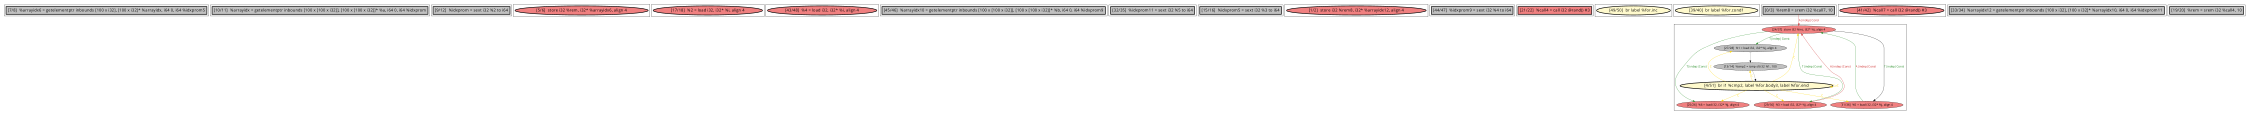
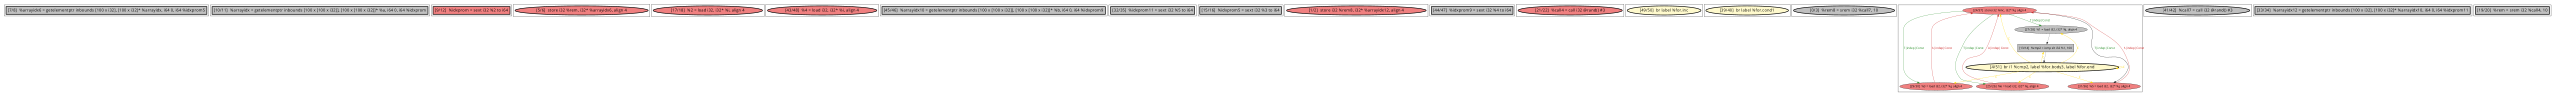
(472, 10) -> (472, 10)
(1555, 10) -> (1570, 10)
(1799, 10) -> (1844, 10)
(1892, 10) -> (2198, 10)
(1799, 19) -> (1972, 57)
(1856, 57) -> (2100, 31)
(1750, 67) -> (2046, 48)
